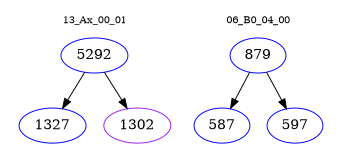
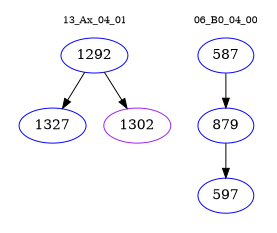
(95, 21) -> (95, 21)
(94, 55) -> (94, 55)
(242, 86) -> (226, 86)
